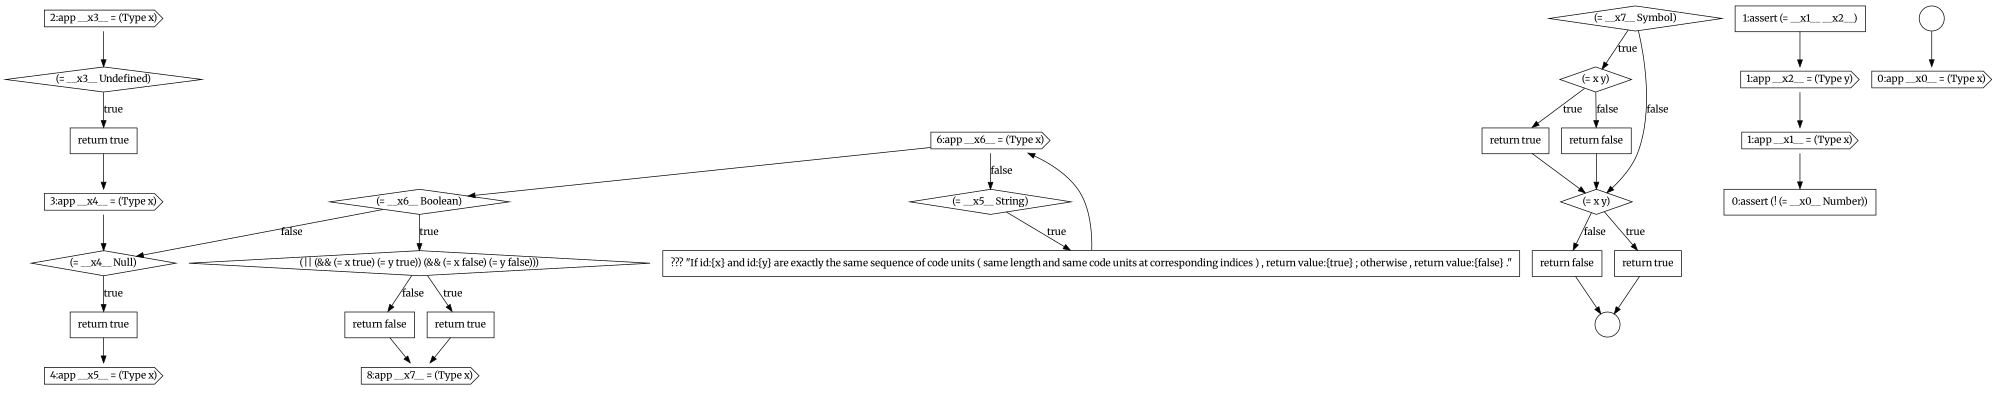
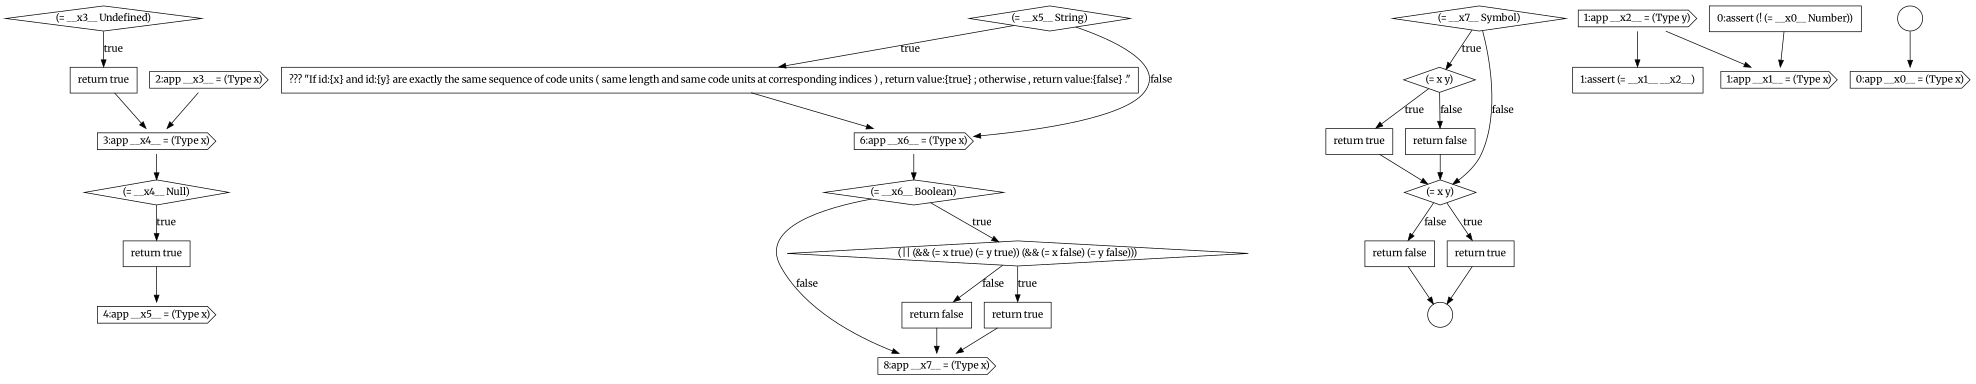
(104, 45) -> (185, 108)
(1800, 46) -> (1637, 46)
(990, 168) -> (1118, 109)
(1800, 168) -> (1783, 46)
(263, 232) -> (784, 272)
